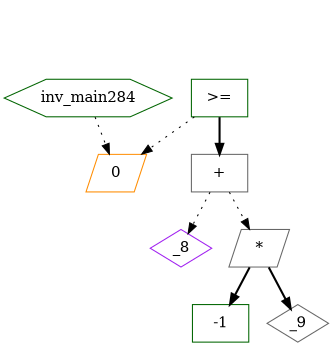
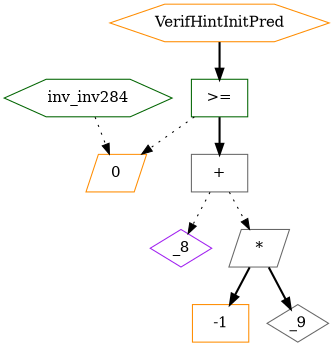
none -> (220, 23)
(88, 98) -> (88, 98)
(221, 323) -> (221, 323)
